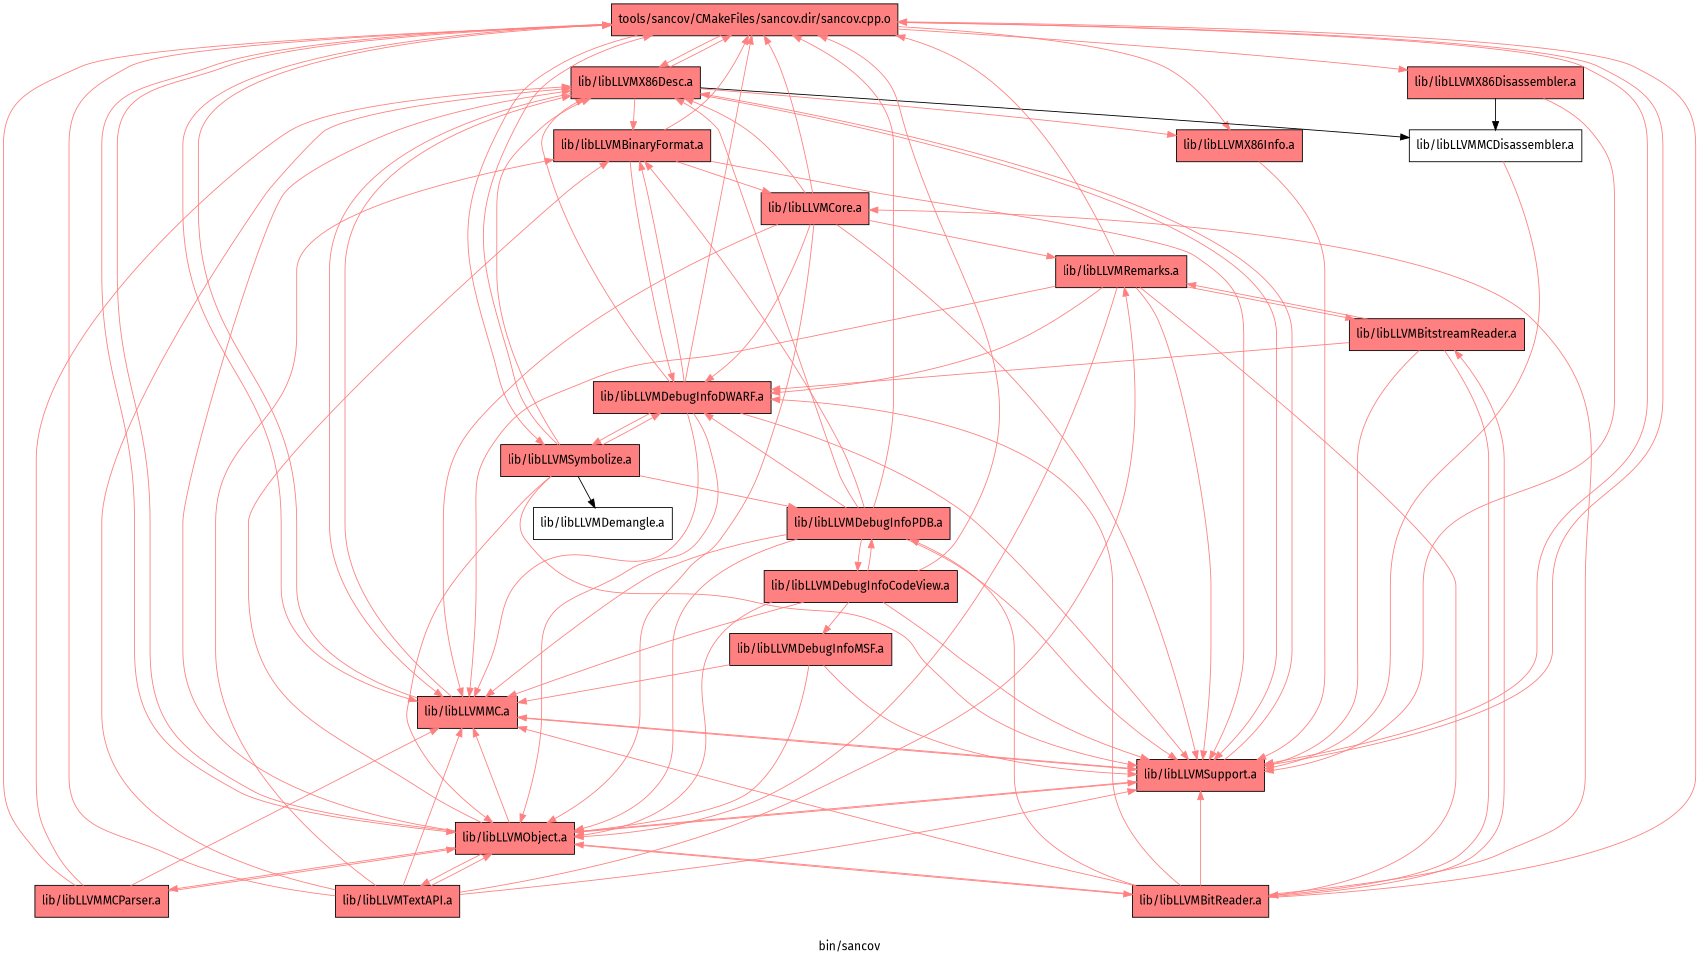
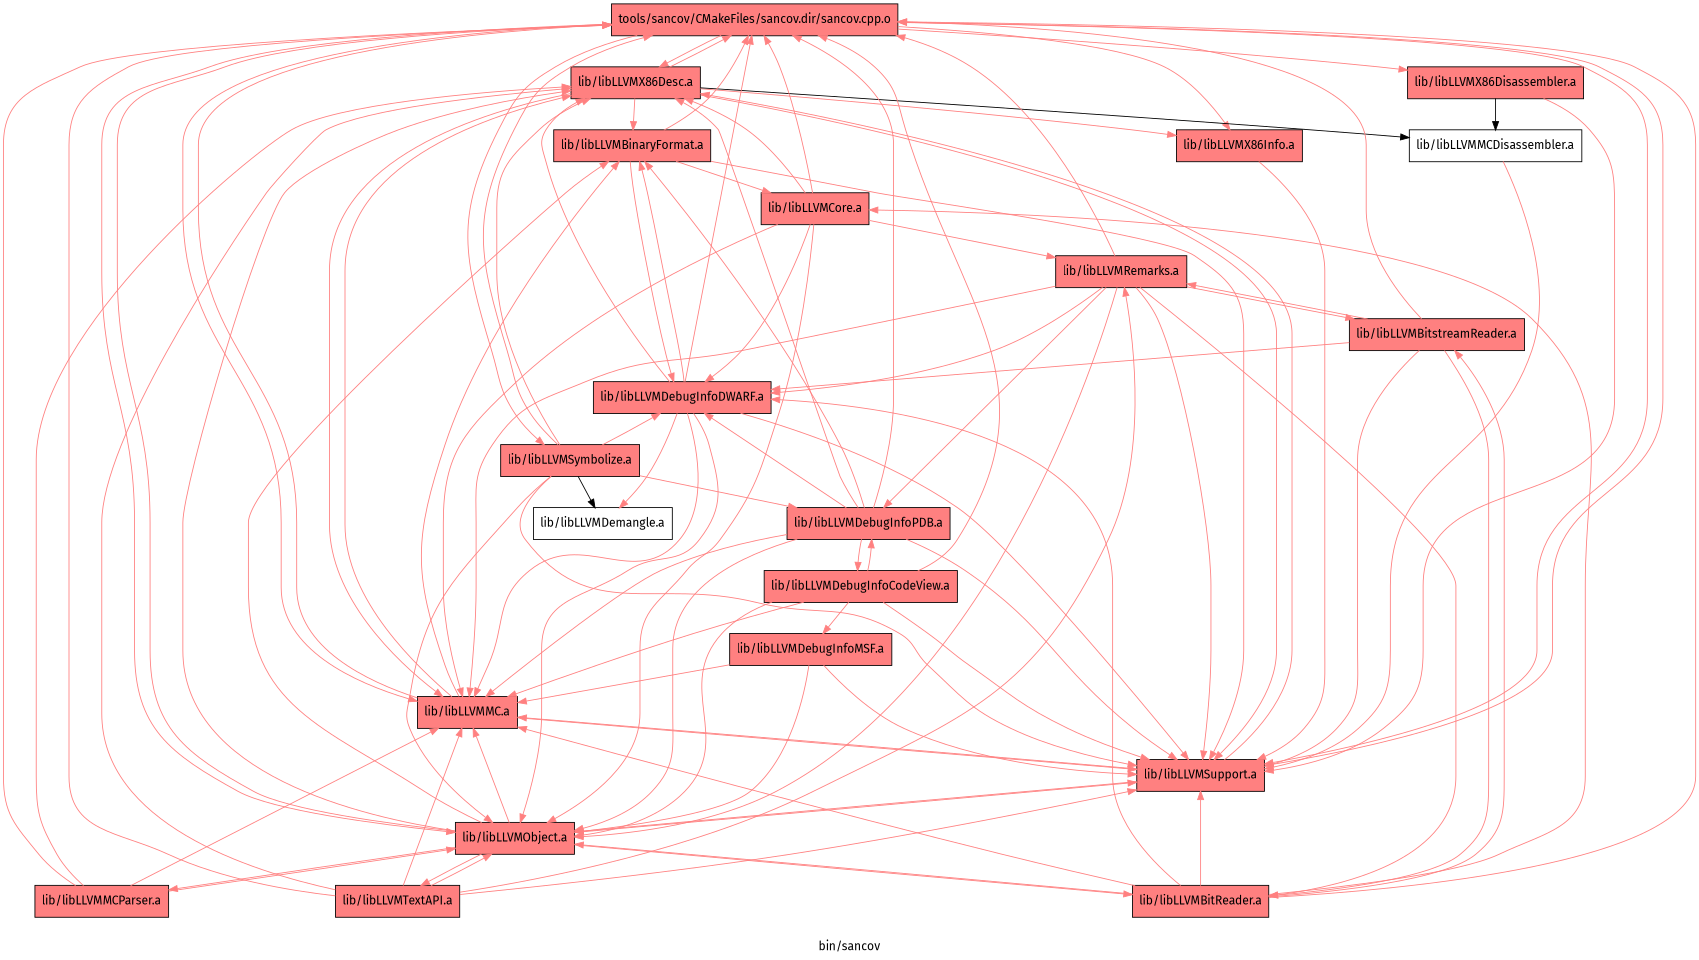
none -> (1248, 61)
(625, 427) -> (656, 461)
(1072, 450) -> none
(234, 459) -> (457, 414)
(1014, 736) -> (1003, 389)
